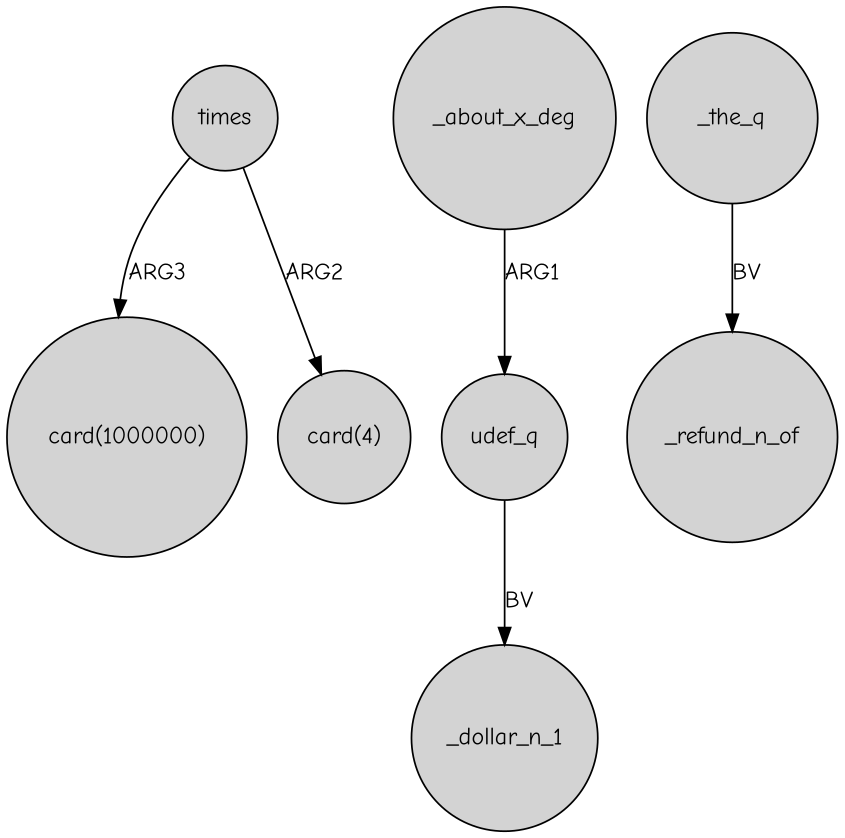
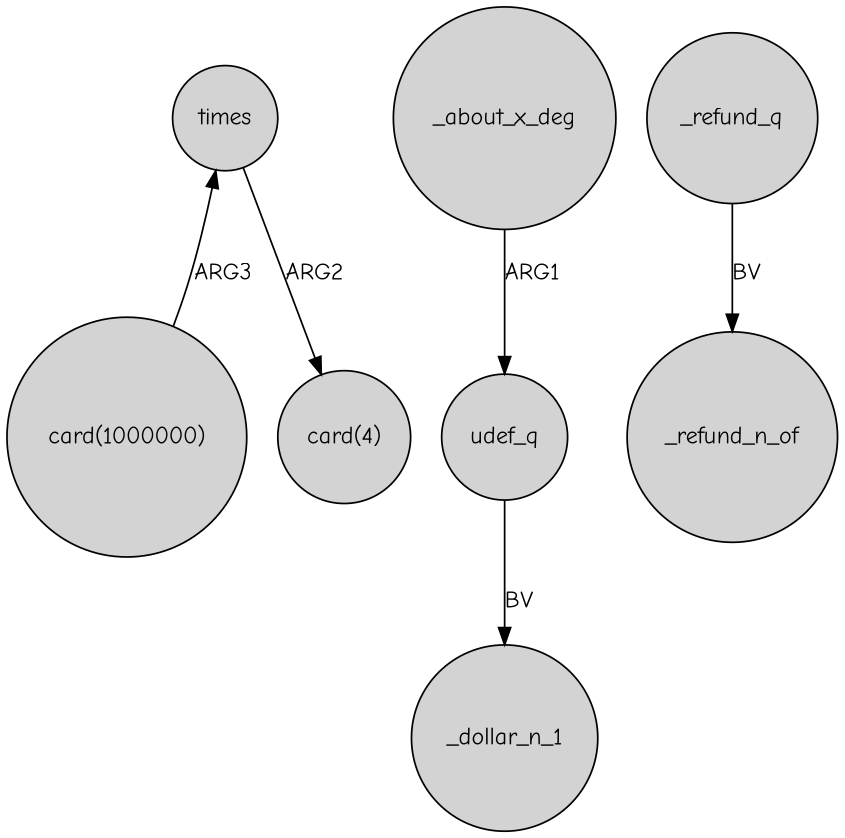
(732, 118) -> (732, 118)
(144, 224) -> (196, 258)
